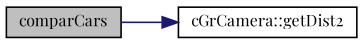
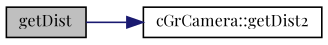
(64, 22) -> (46, 22)
